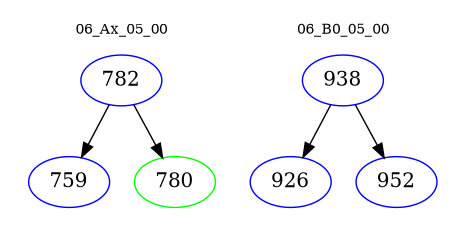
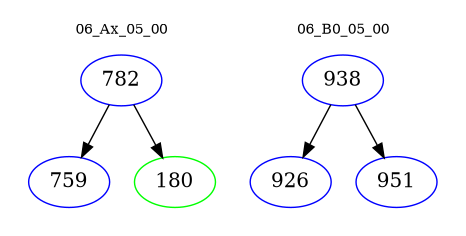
(175, 182) -> (175, 182)
(397, 182) -> (397, 182)
